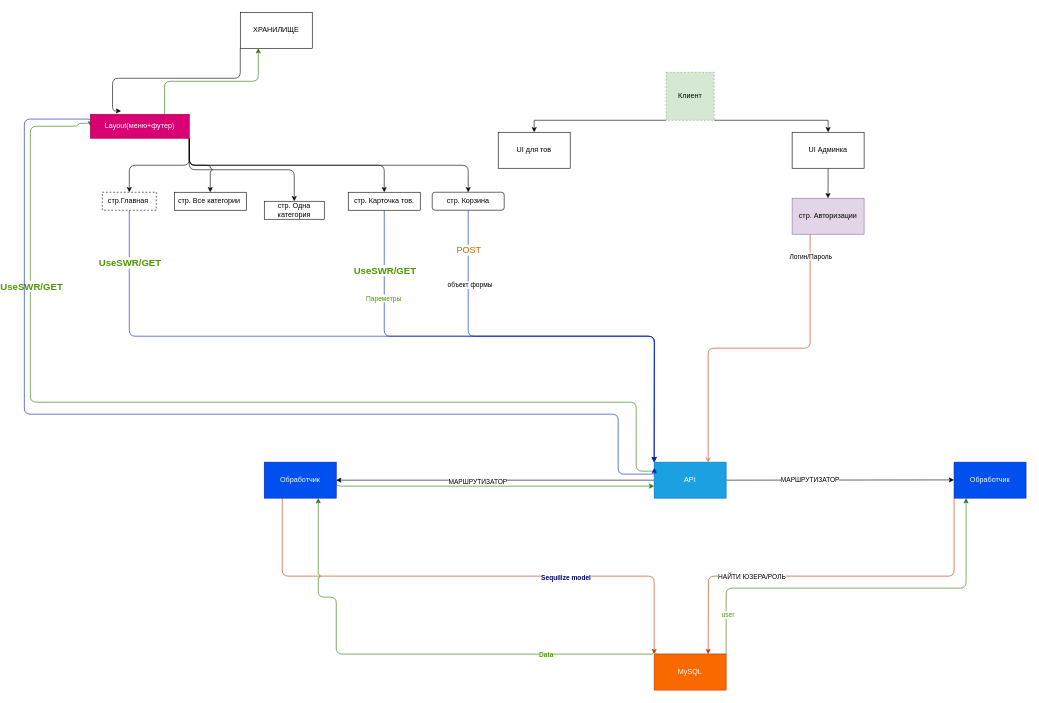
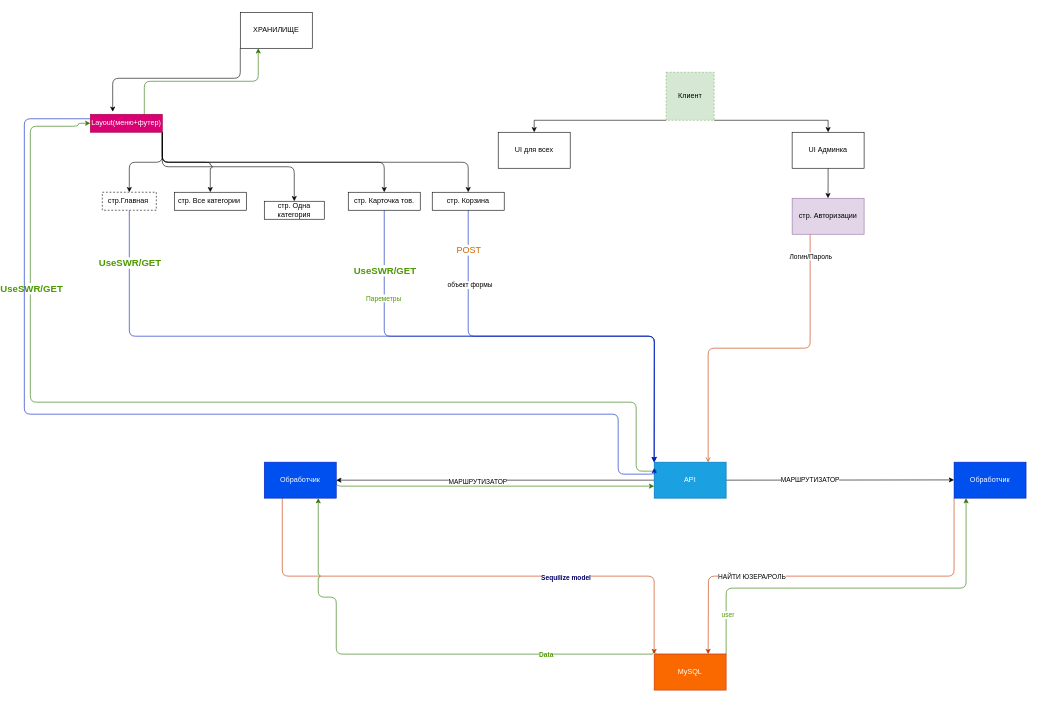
(140, 126) -> (126, 123)
(534, 150) -> (534, 150)
(468, 201) -> (468, 201)
